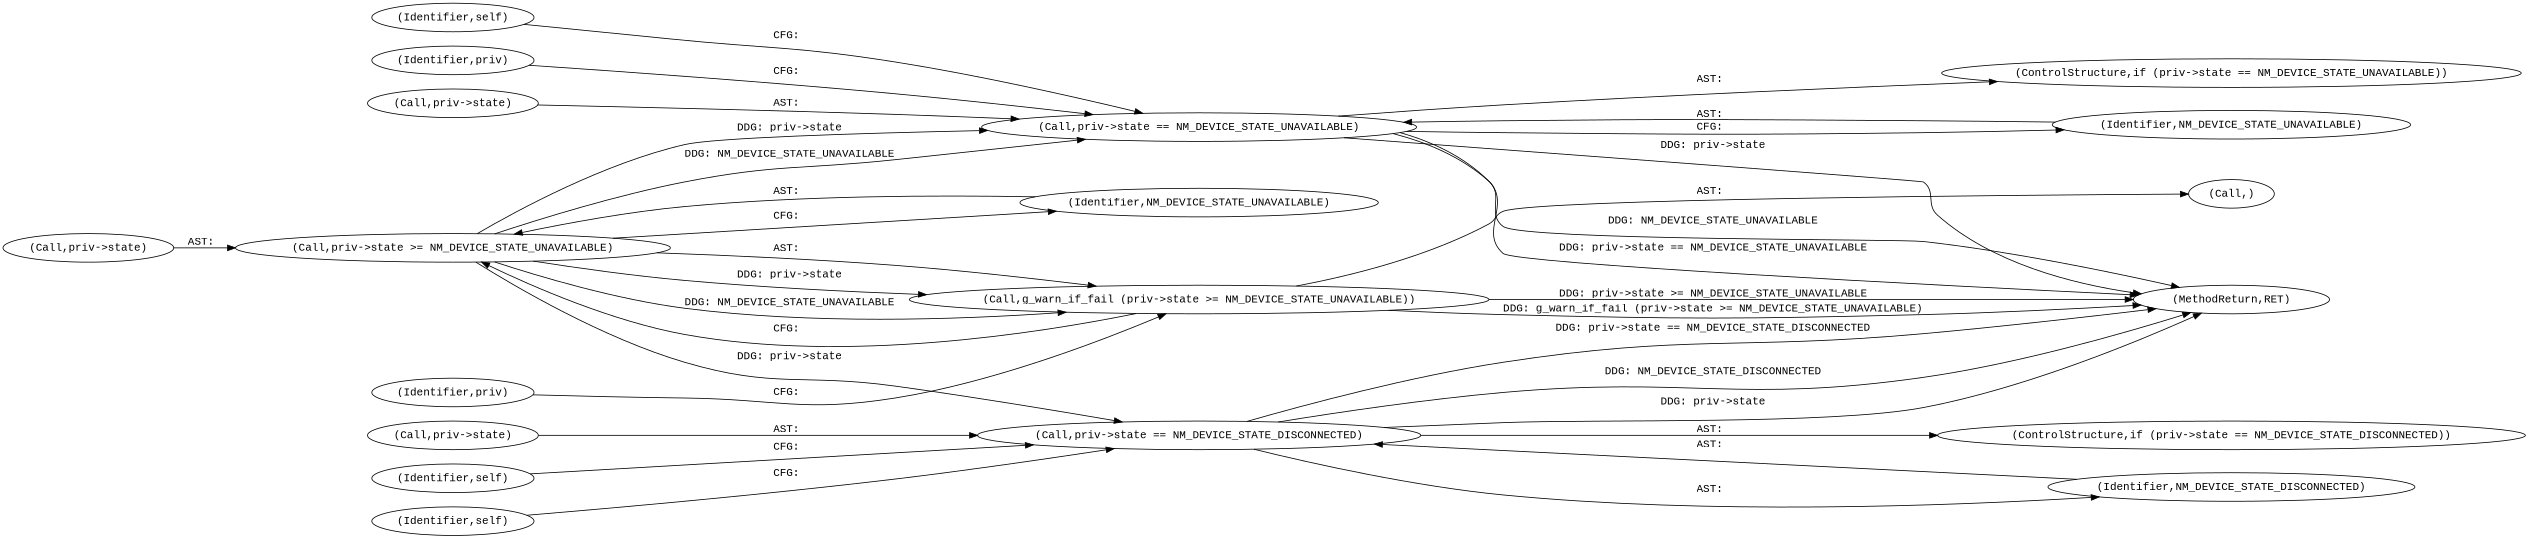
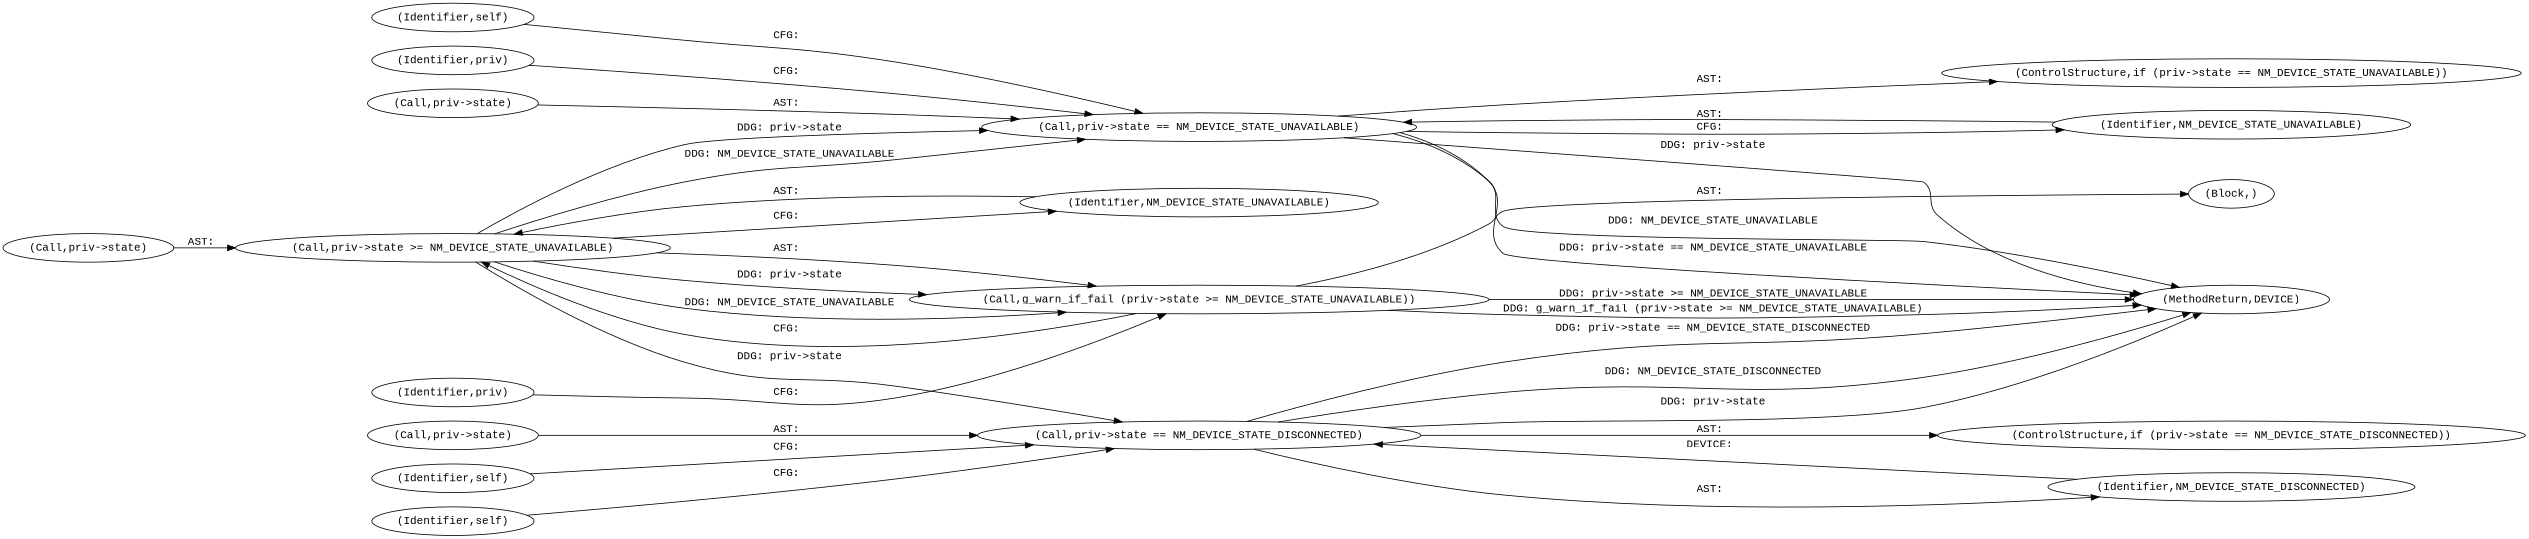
(2231, 194) -> (2231, 194)
(2231, 300) -> (2231, 300)
(1713, 444) -> (1713, 444)
